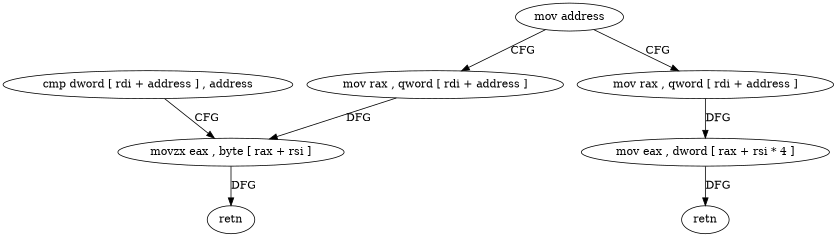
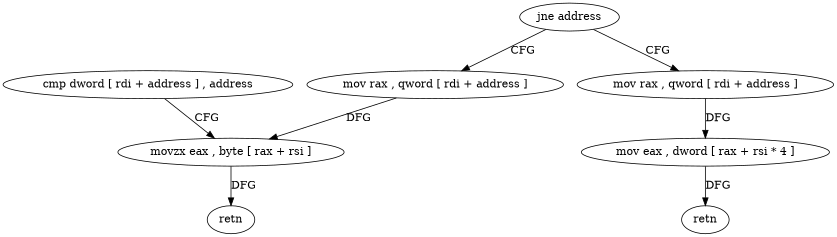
(570, 17) -> (570, 17)
